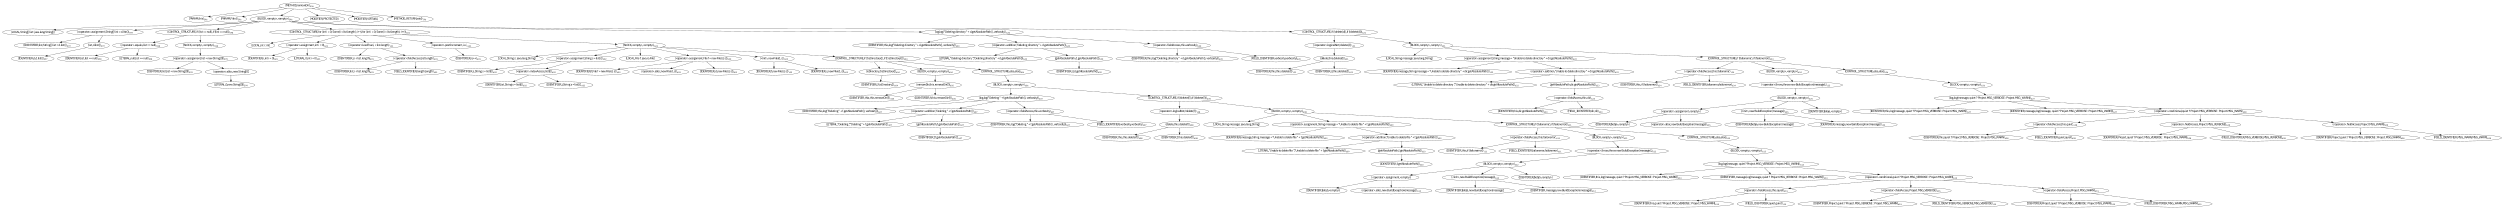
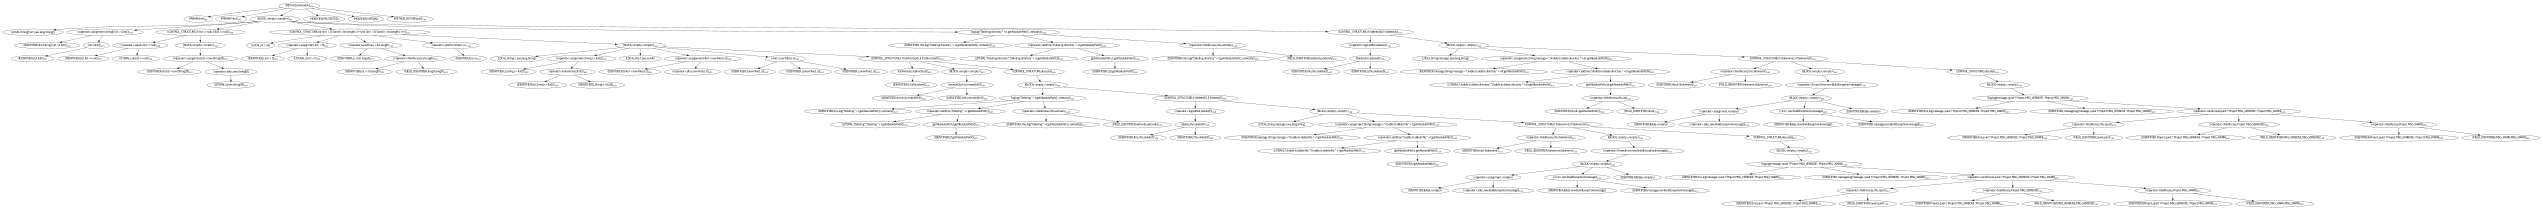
(710, 65) -> (794, 65)
